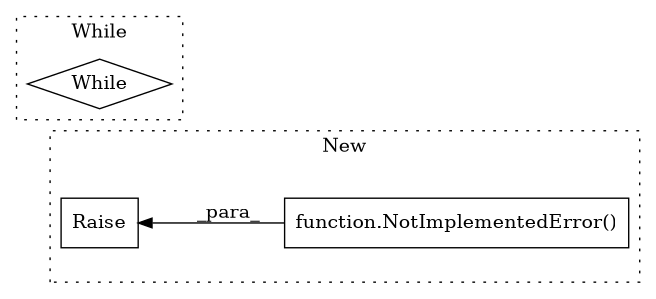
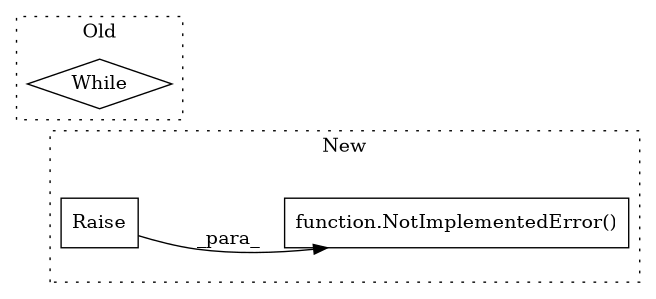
(100, 32) -> (100, 32)
(218, 223) -> (225, 252)
